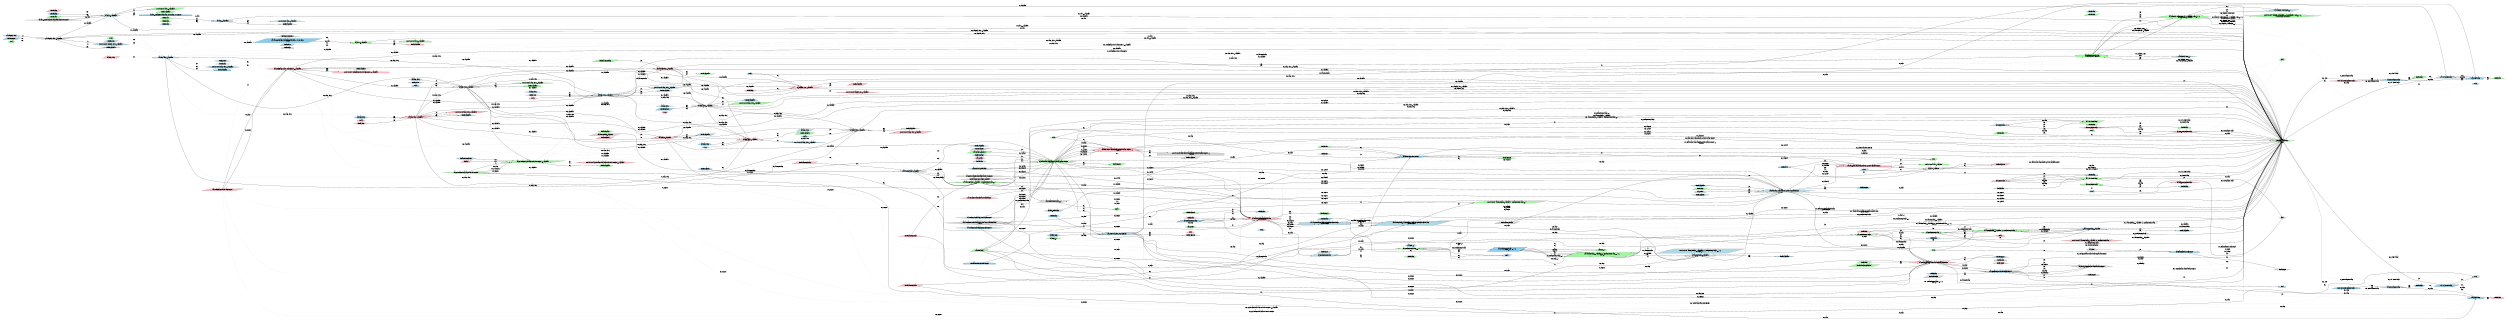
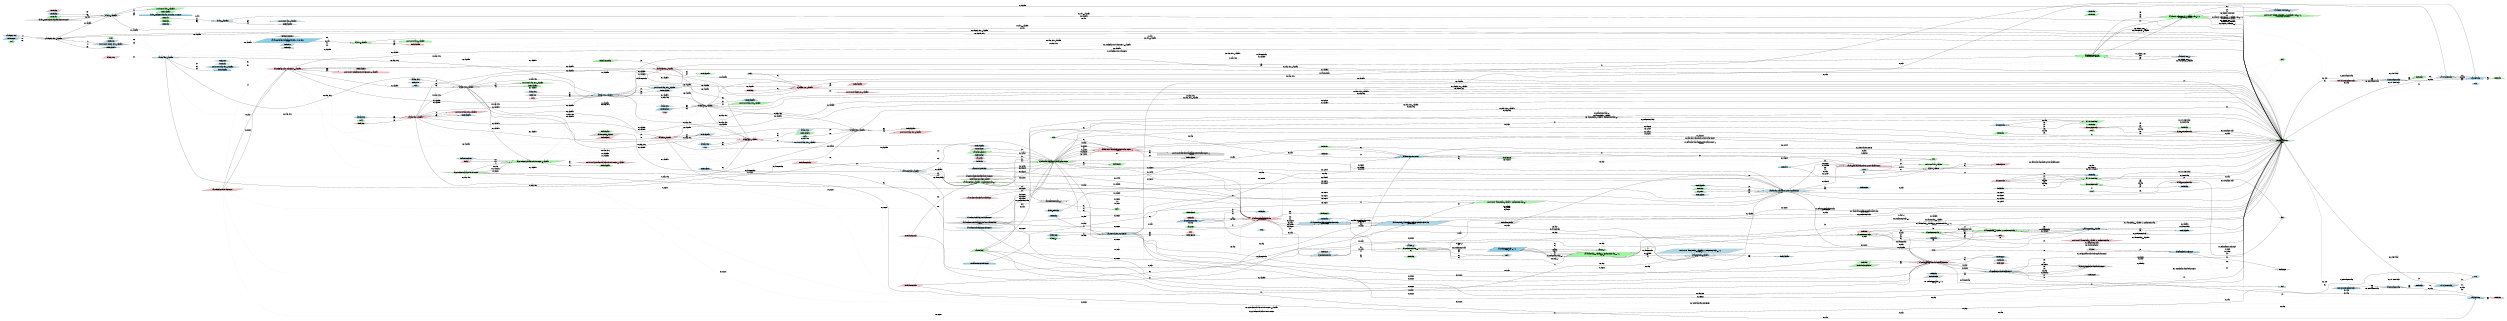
(361, 120) -> (361, 120)
(1934, 250) -> (1934, 250)
